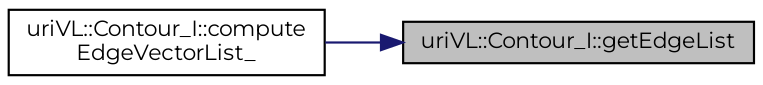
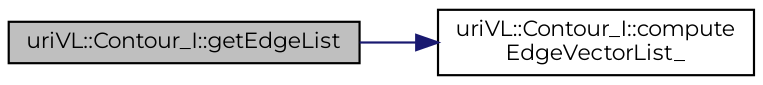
(353, 42) -> (388, 42)
